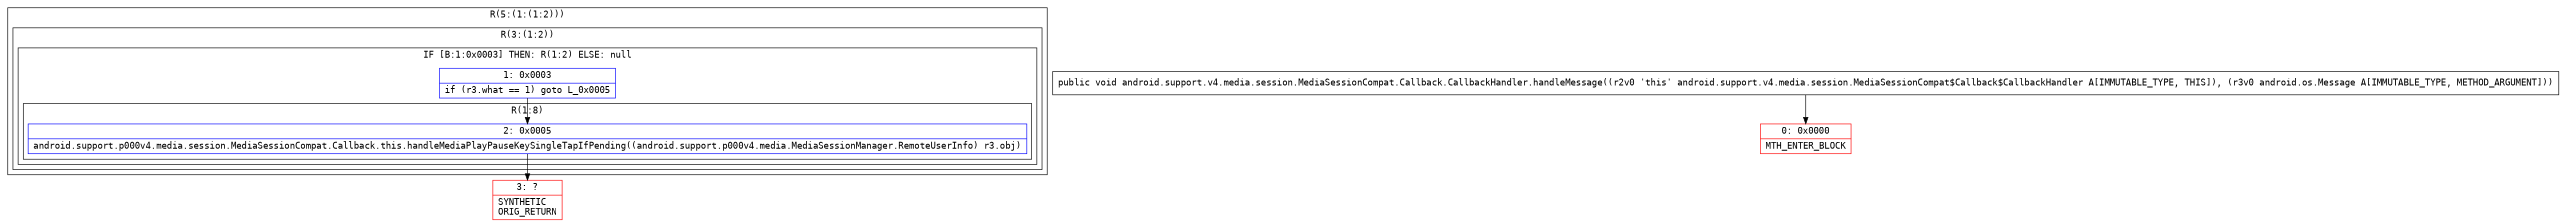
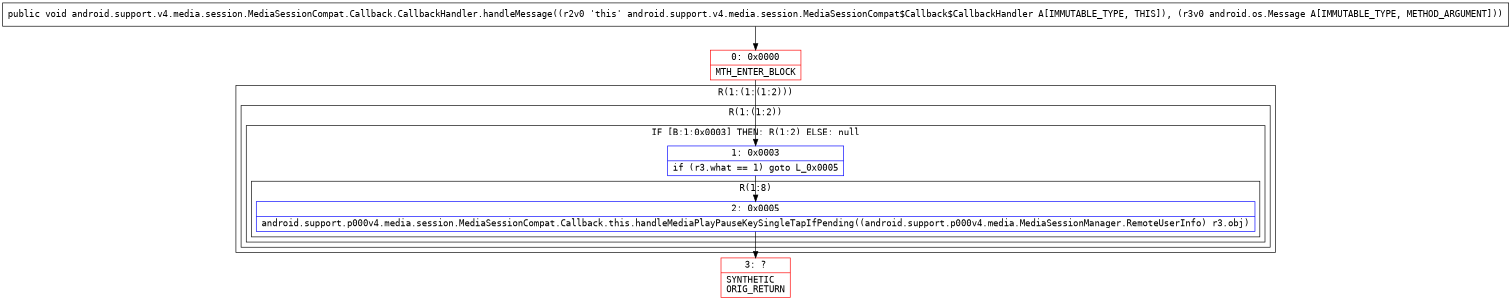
(527, 15) -> (756, 93)
(527, 35) -> (756, 113)
none -> (756, 110)
